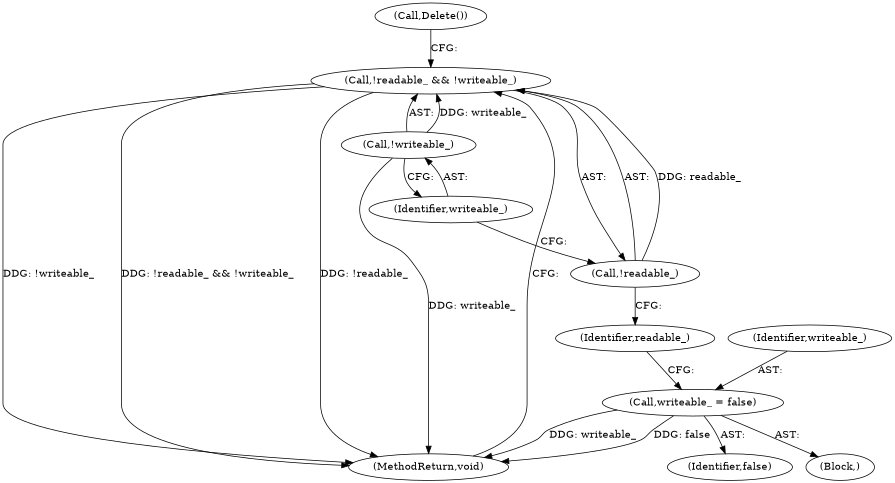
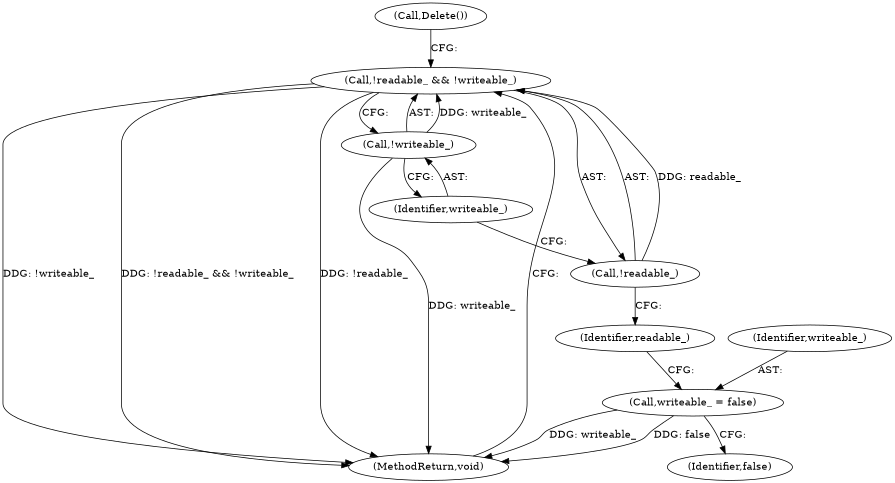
none -> (361, 109)
(735, 435) -> (735, 435)
(840, 467) -> none
